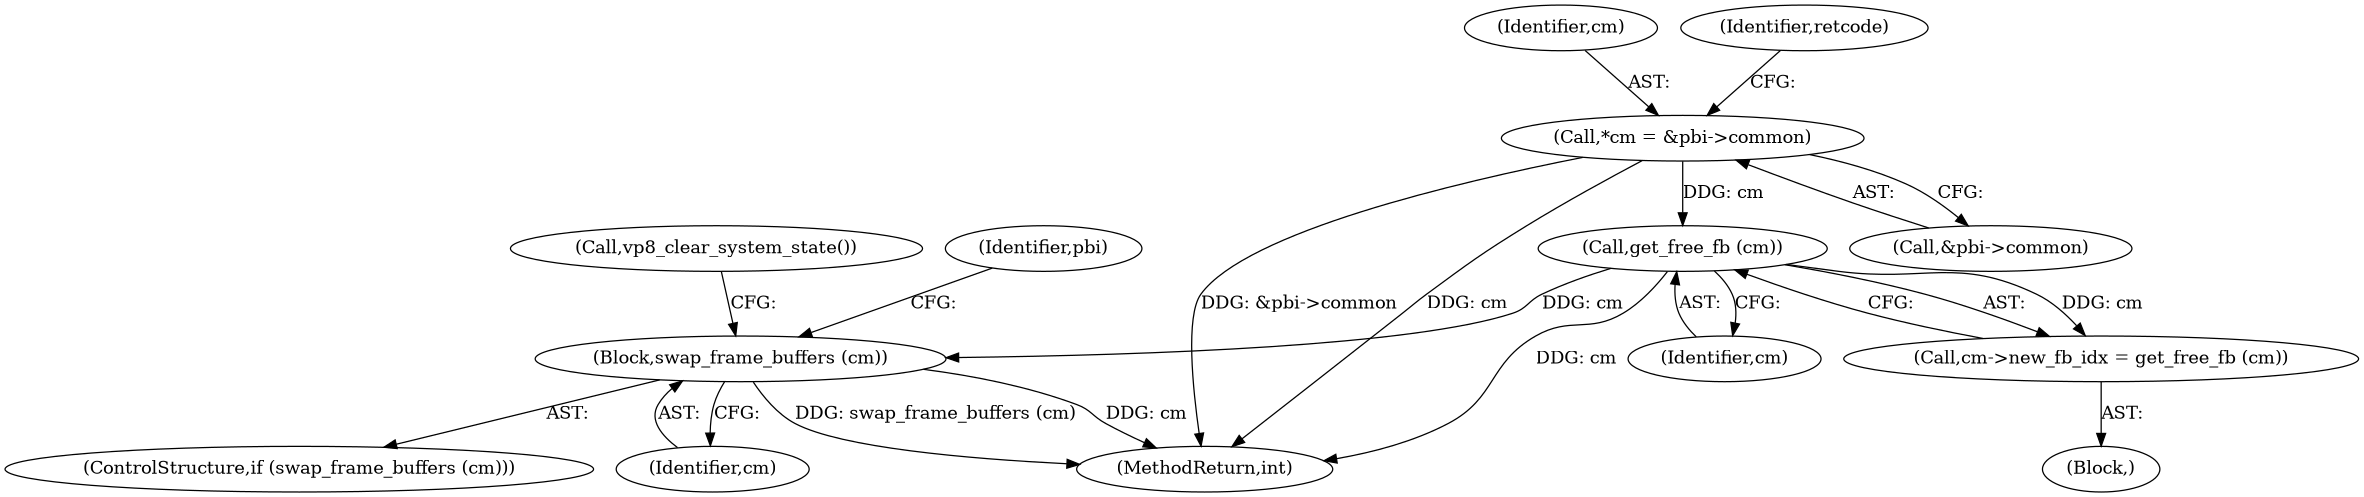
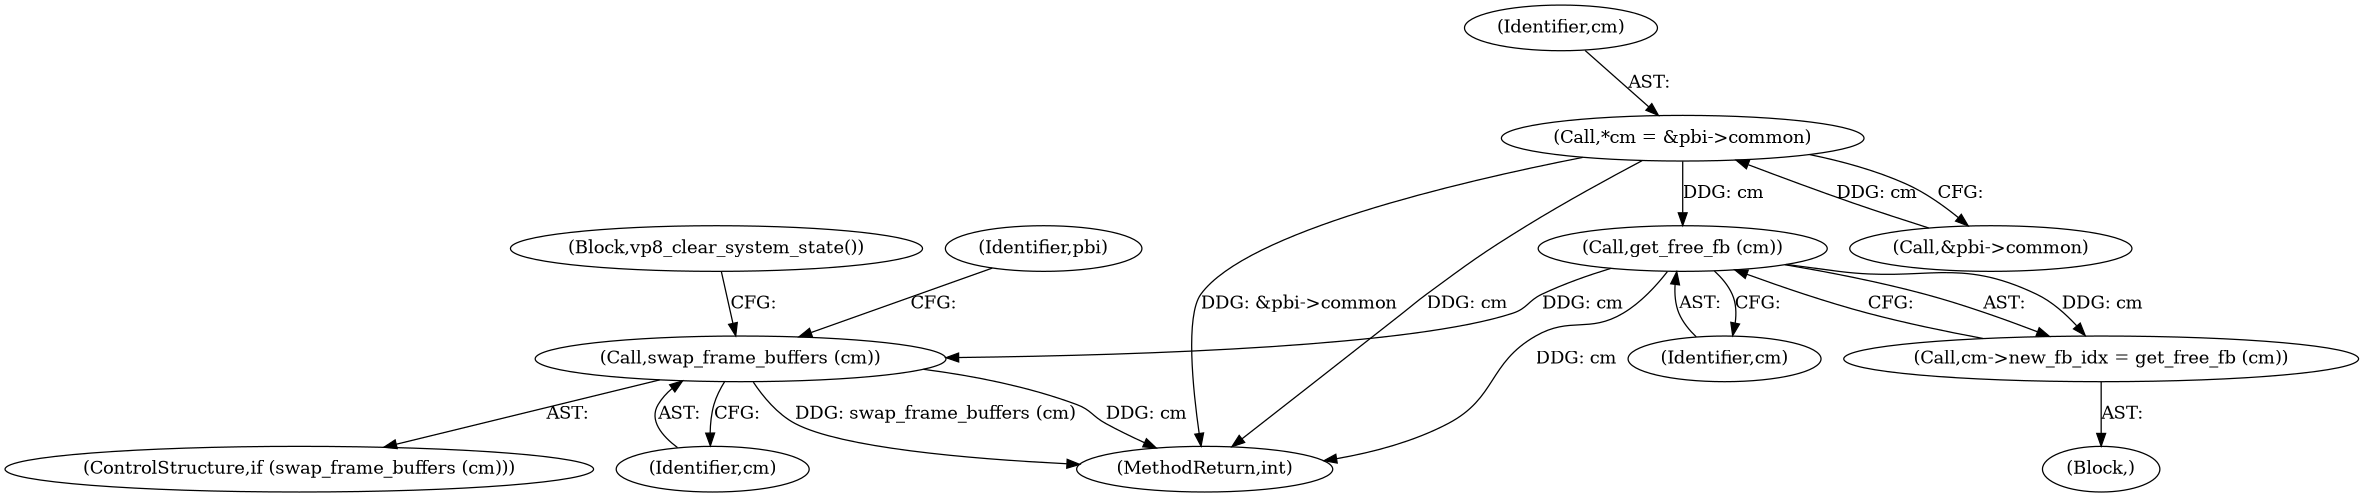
(1804, 28) -> none
(1877, 193) -> (1877, 193)
(716, 249) -> (716, 249)
(741, 359) -> (741, 359)
